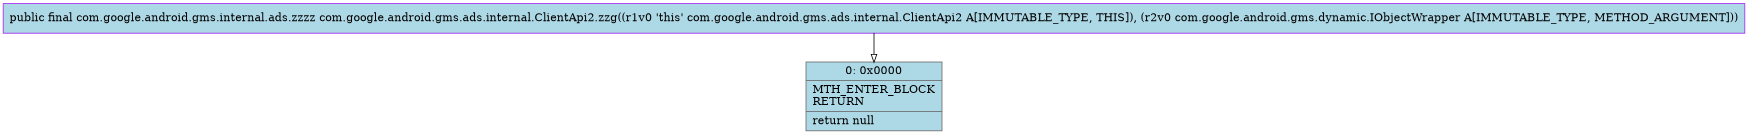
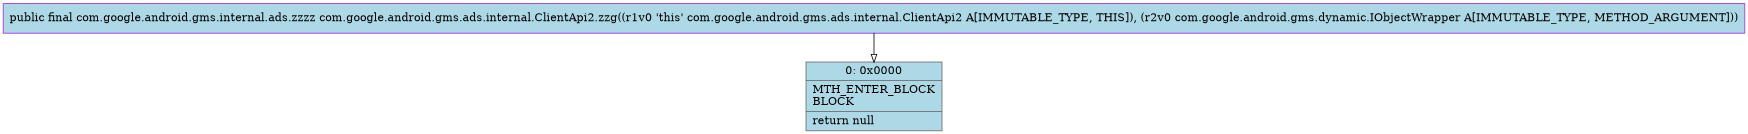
(838, 102) -> (833, 102)
